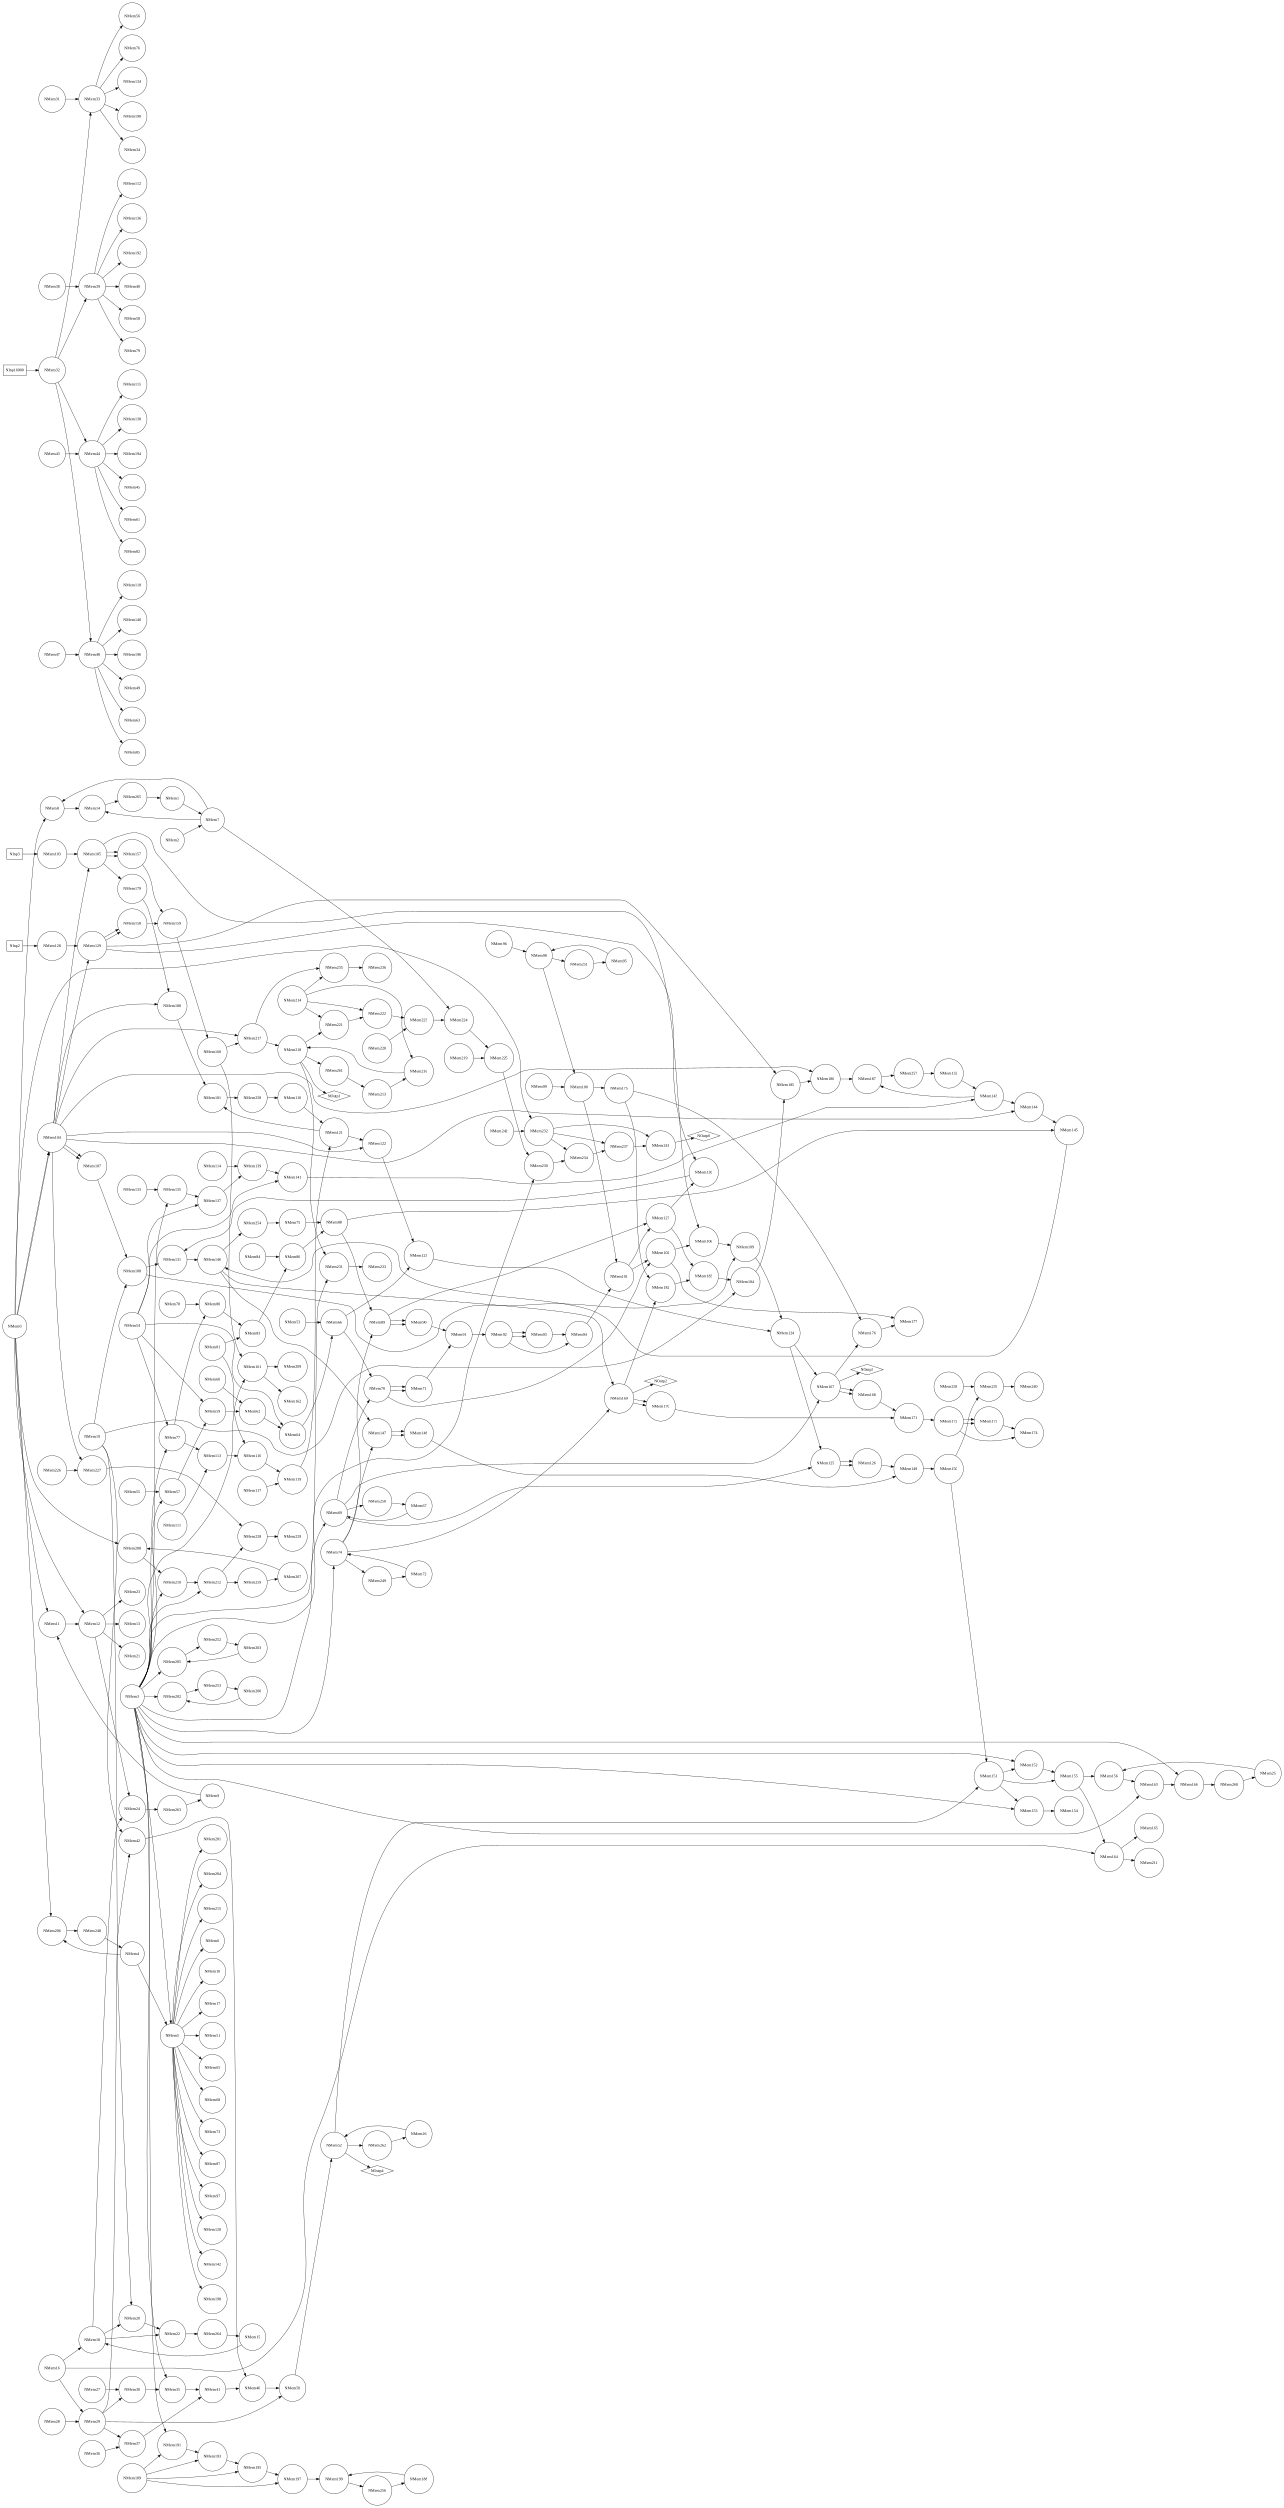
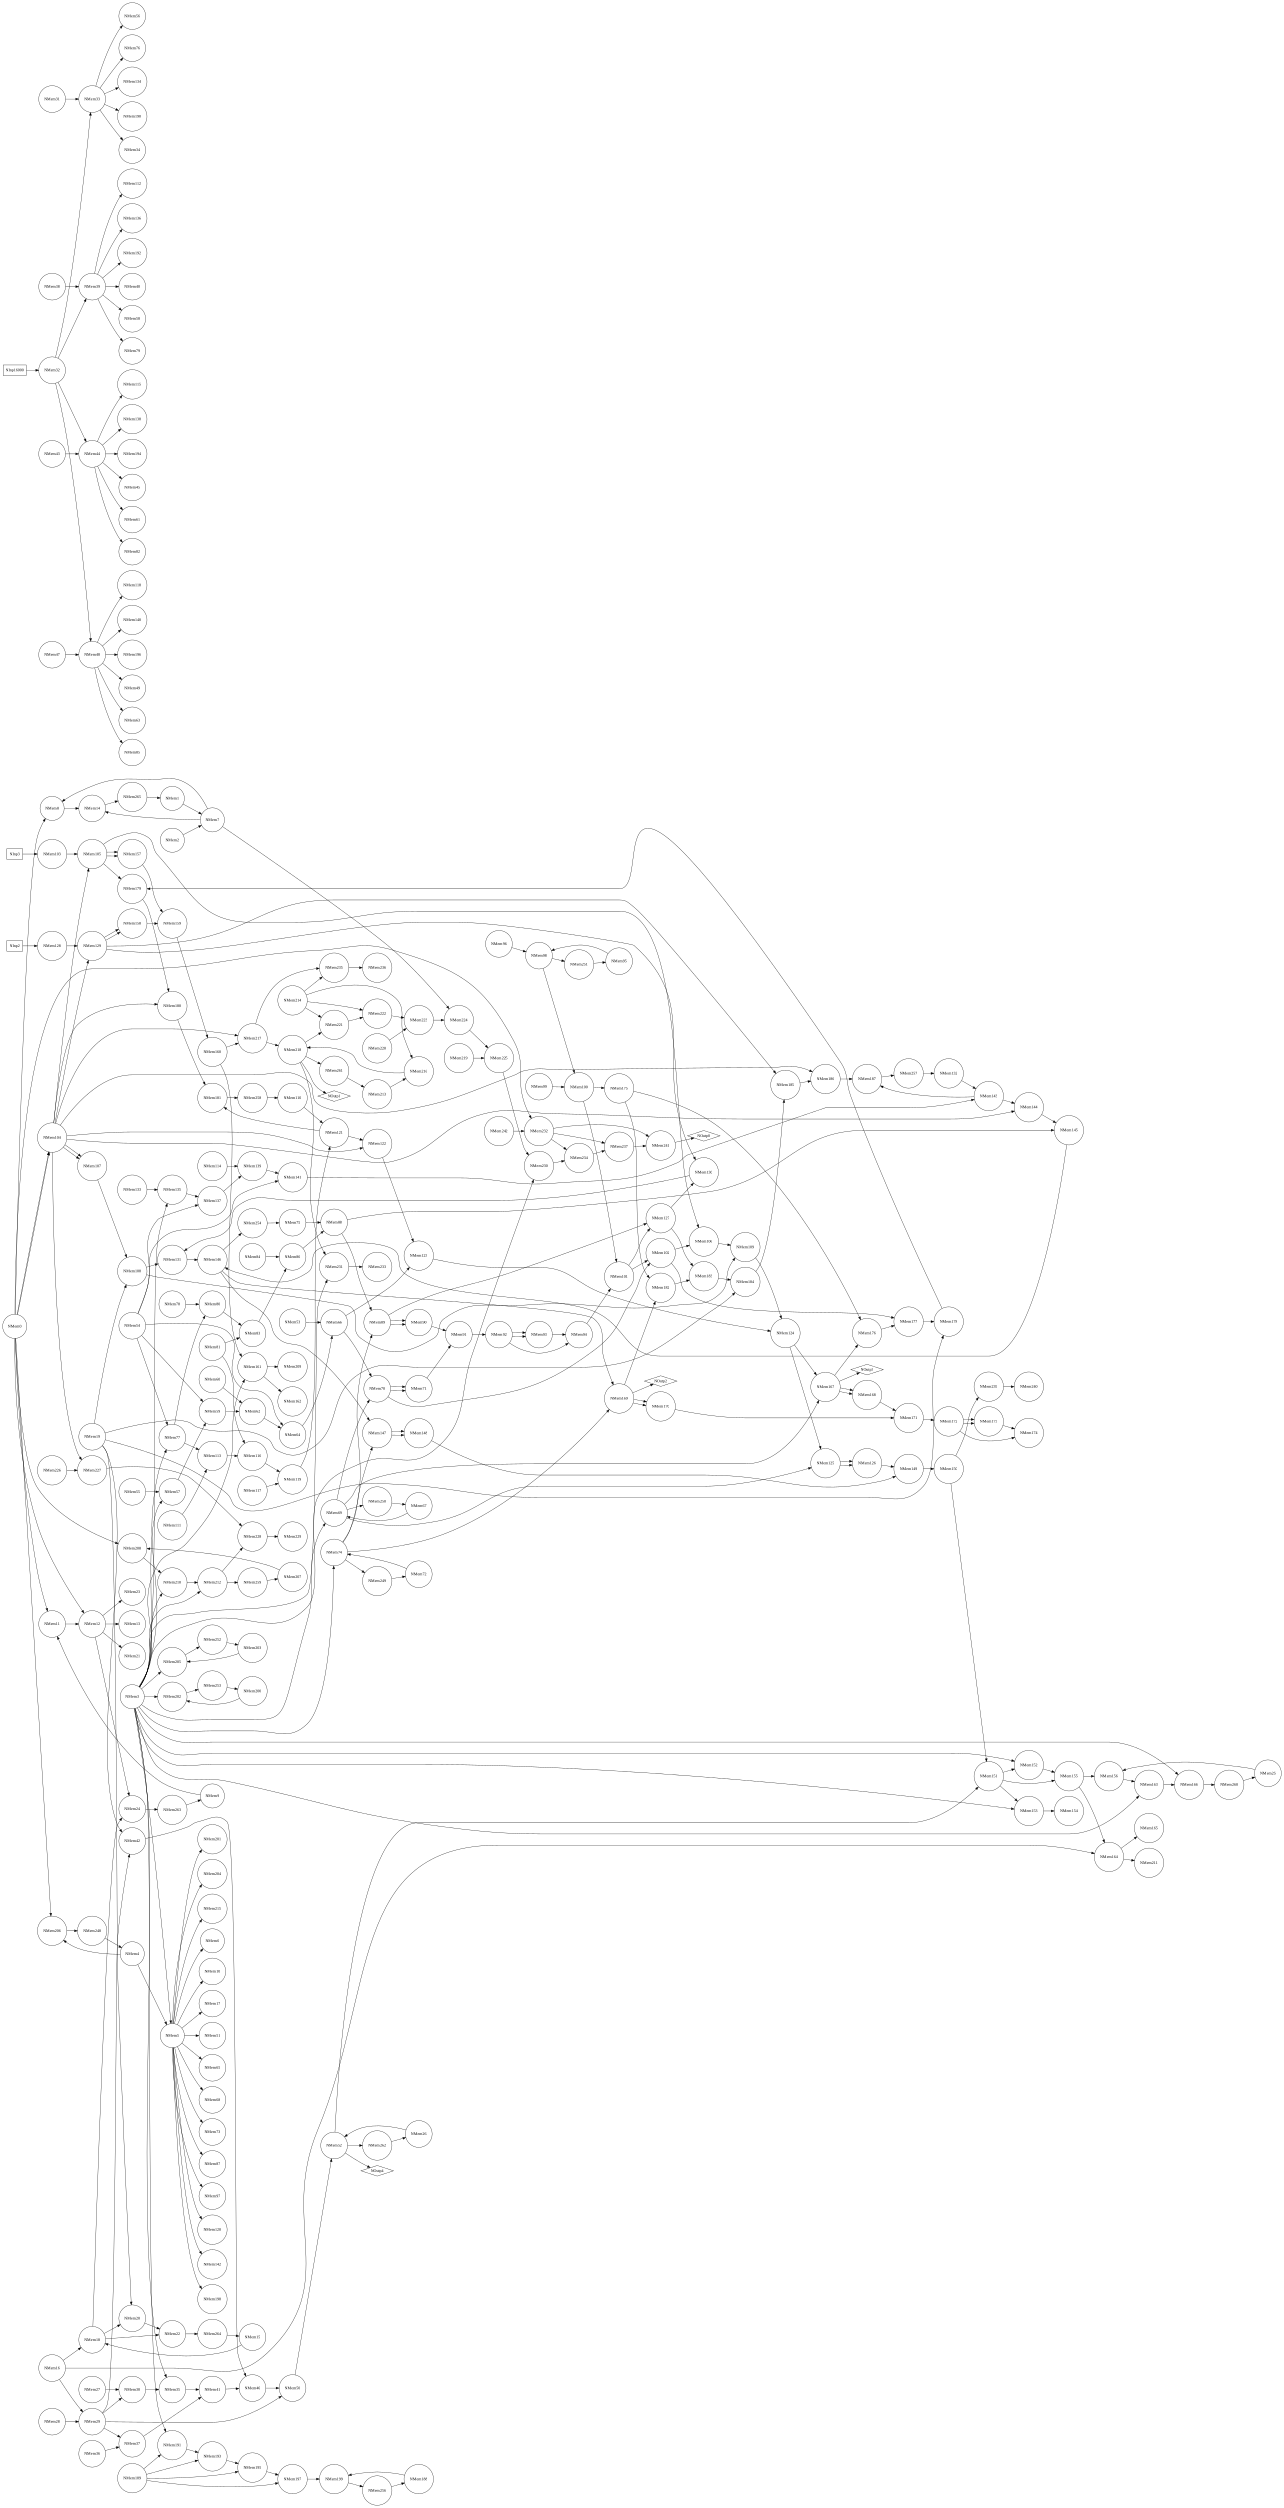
none -> (949, 1322)
(949, 1387) -> none
